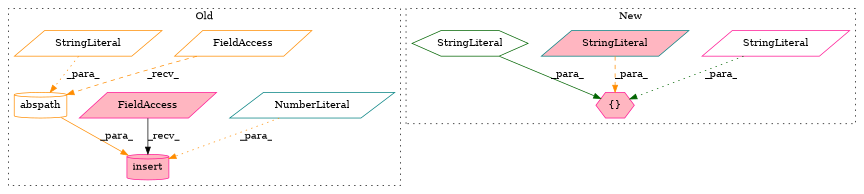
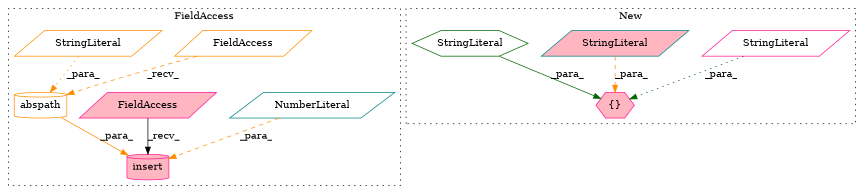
(204, 17) -> (204, 17)
(227, 137) -> (227, 137)
